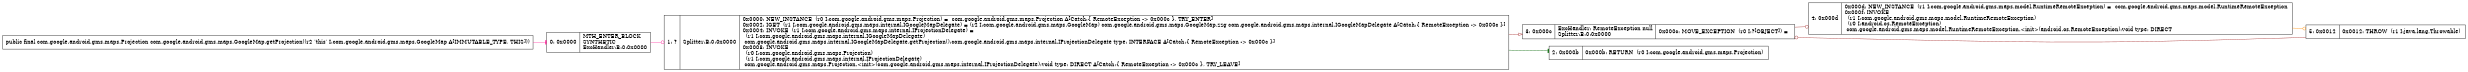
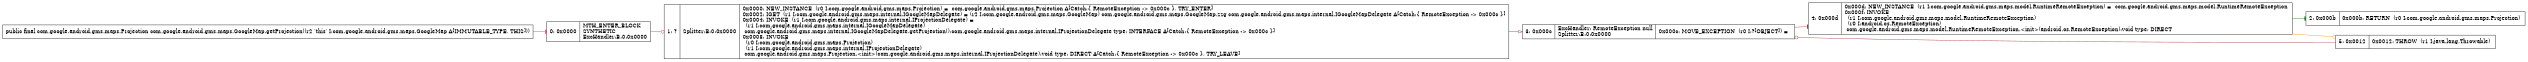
(1800, 27) -> (1801, 27)
(1528, 50) -> (2298, 19)
